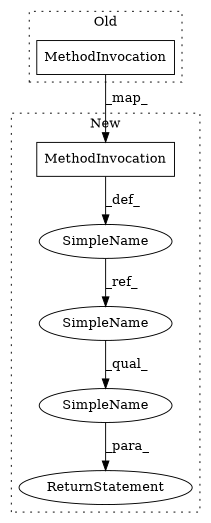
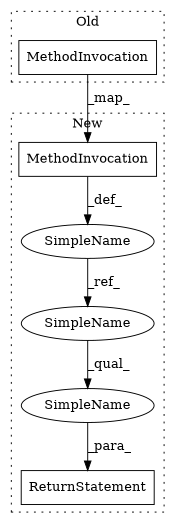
(106, 488) -> (88, 488)
